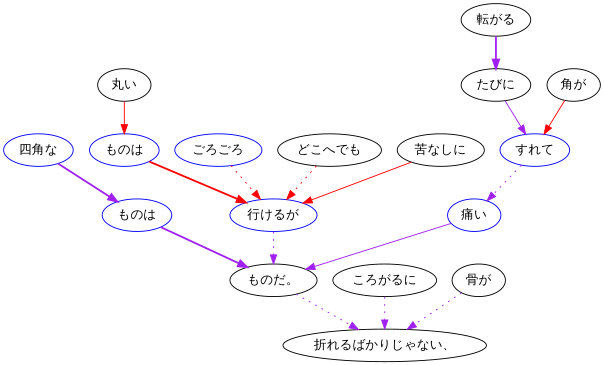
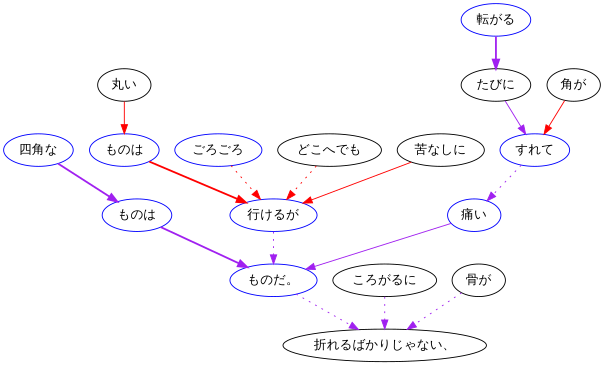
(496, 20) -> (496, 20)
(274, 280) -> (274, 280)
